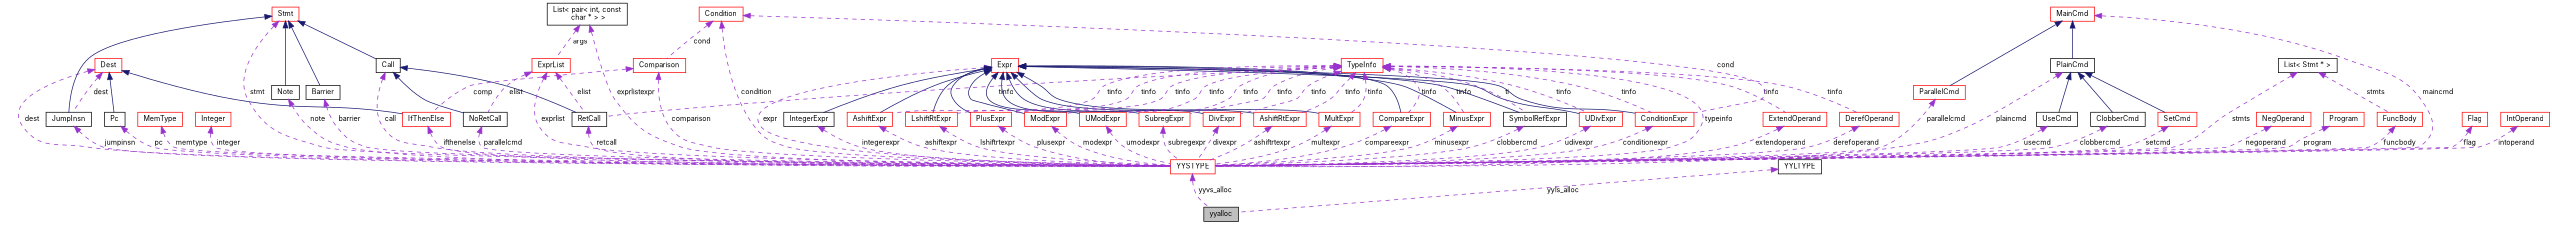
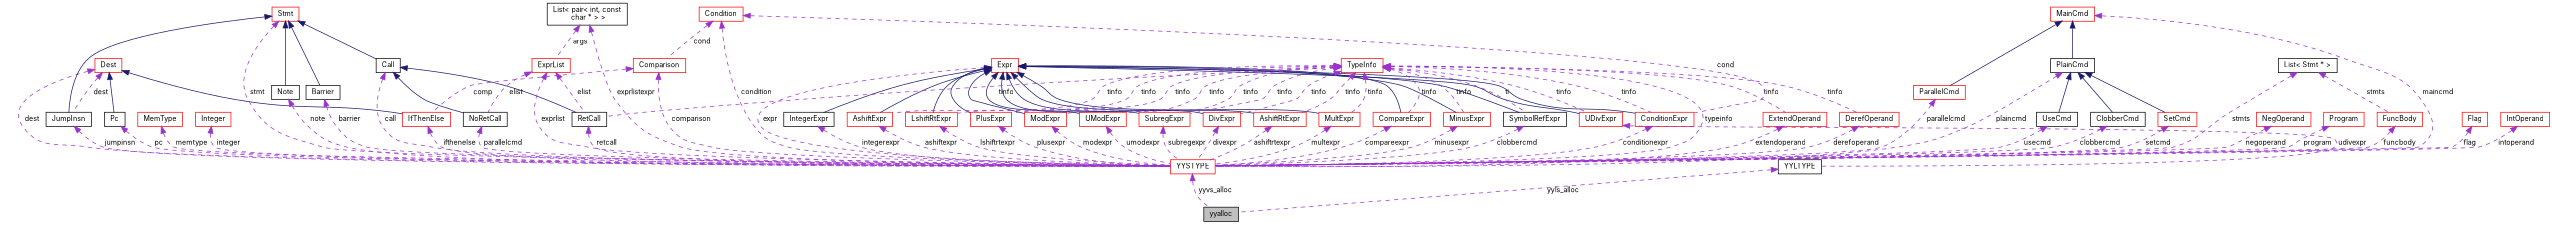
(1402, 161) -> (2244, 132)
